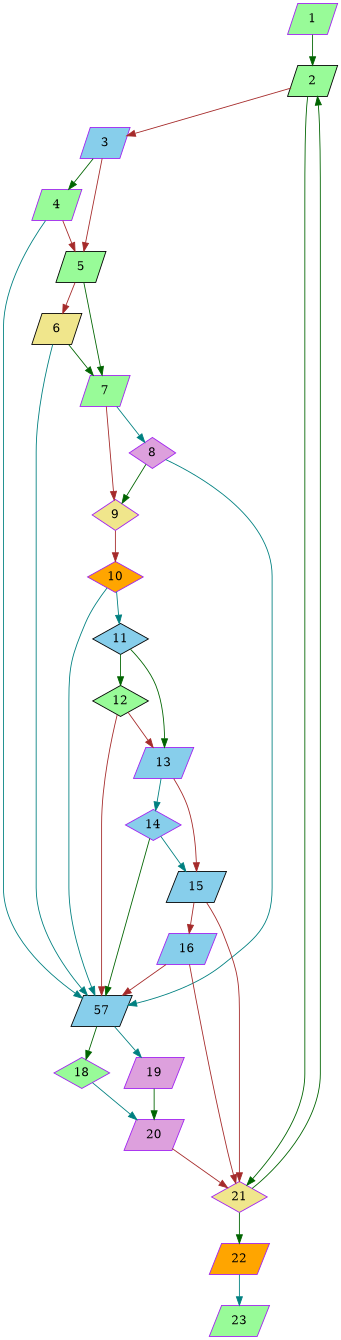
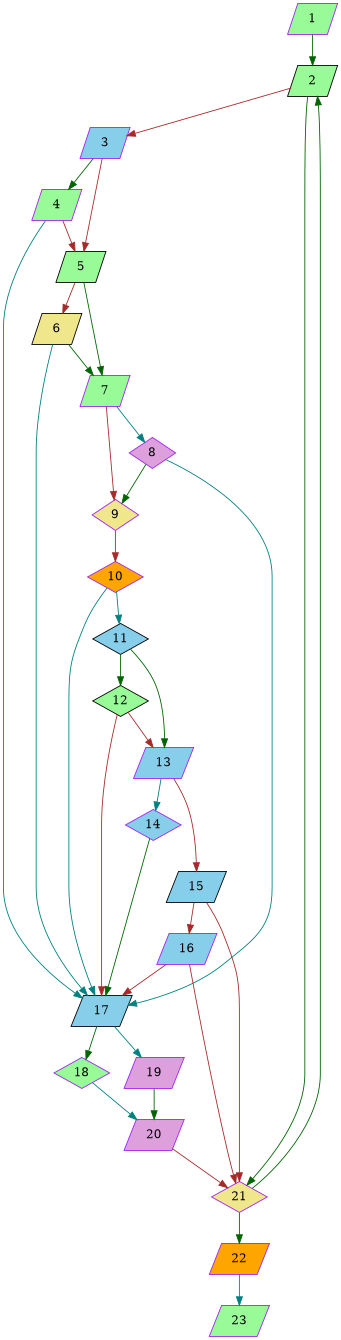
(171, 850) -> none
(102, 1011) -> (102, 1011)
